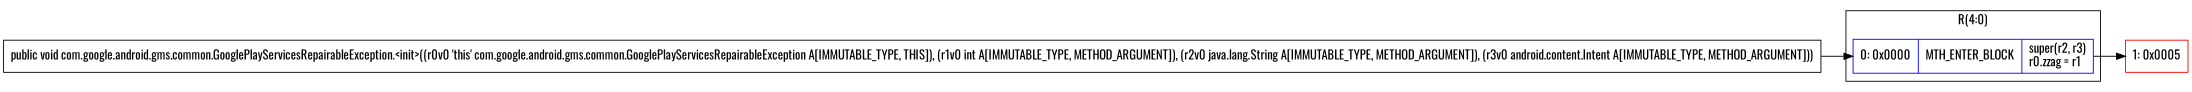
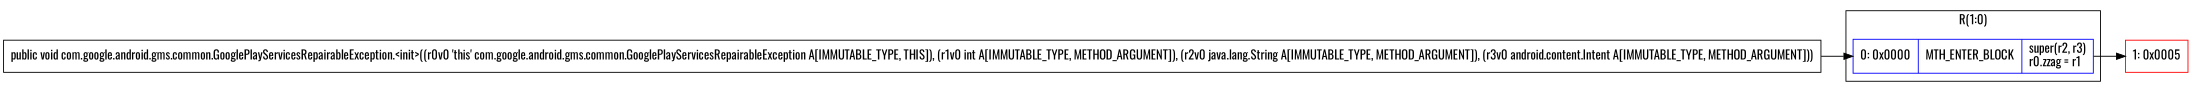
(1973, 21) -> (1973, 21)
